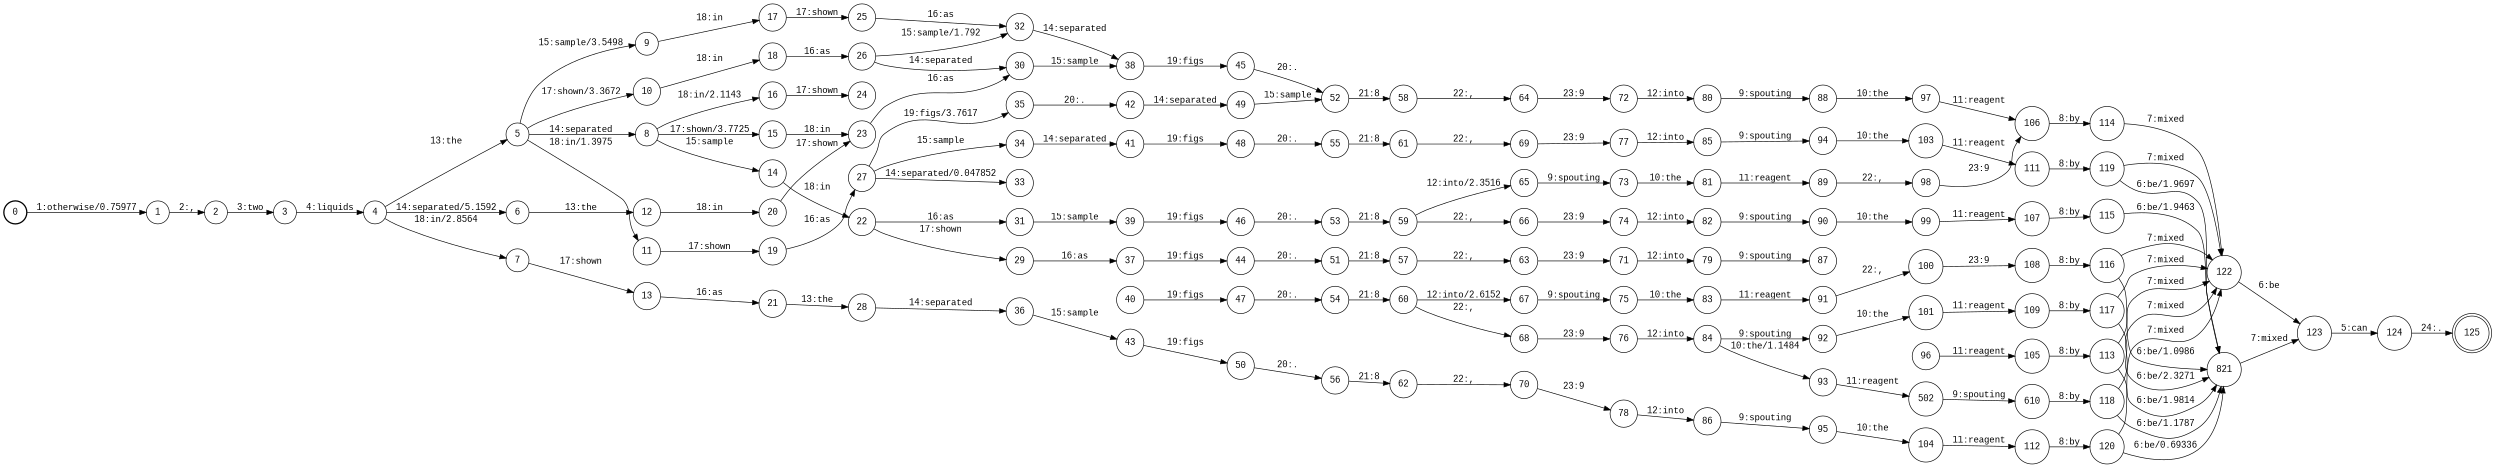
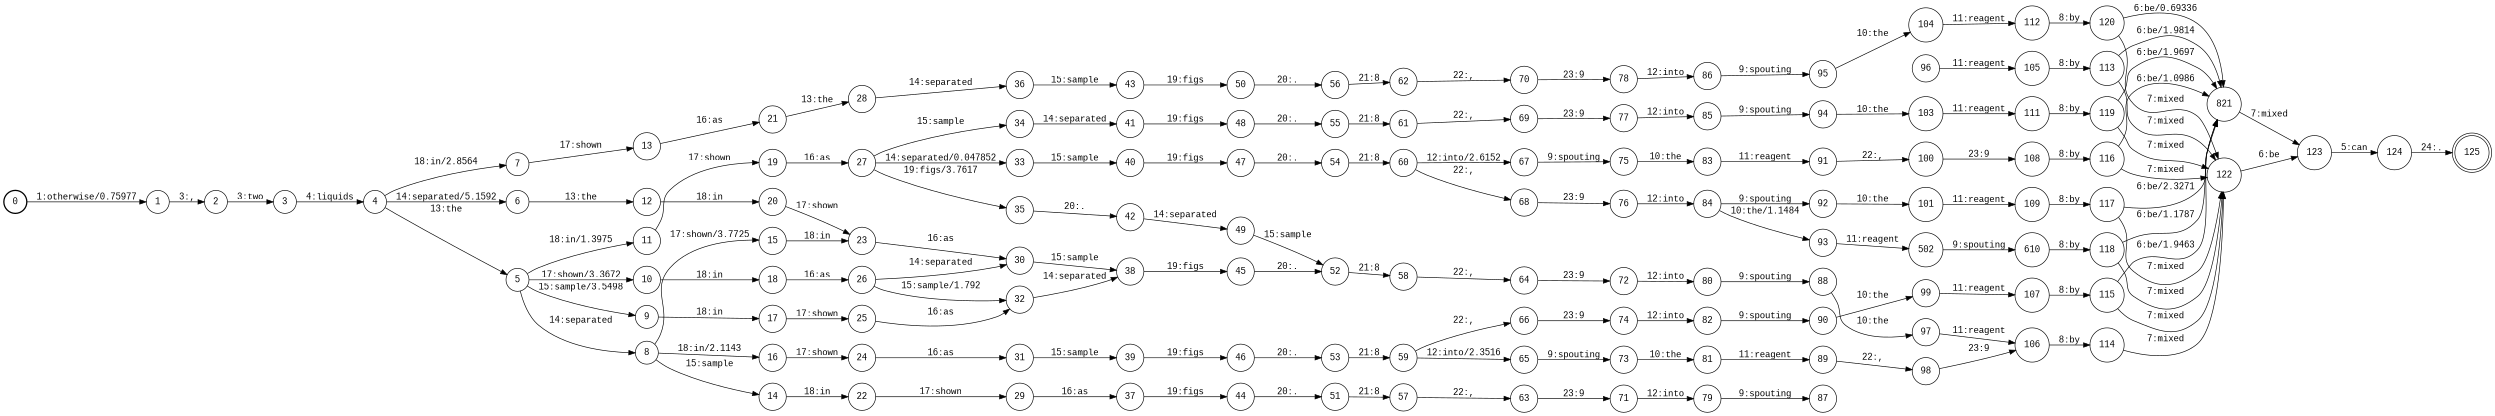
none -> (1072, 163)
(187, 208) -> (187, 197)
(938, 222) -> (938, 358)
none -> (2207, 305)
